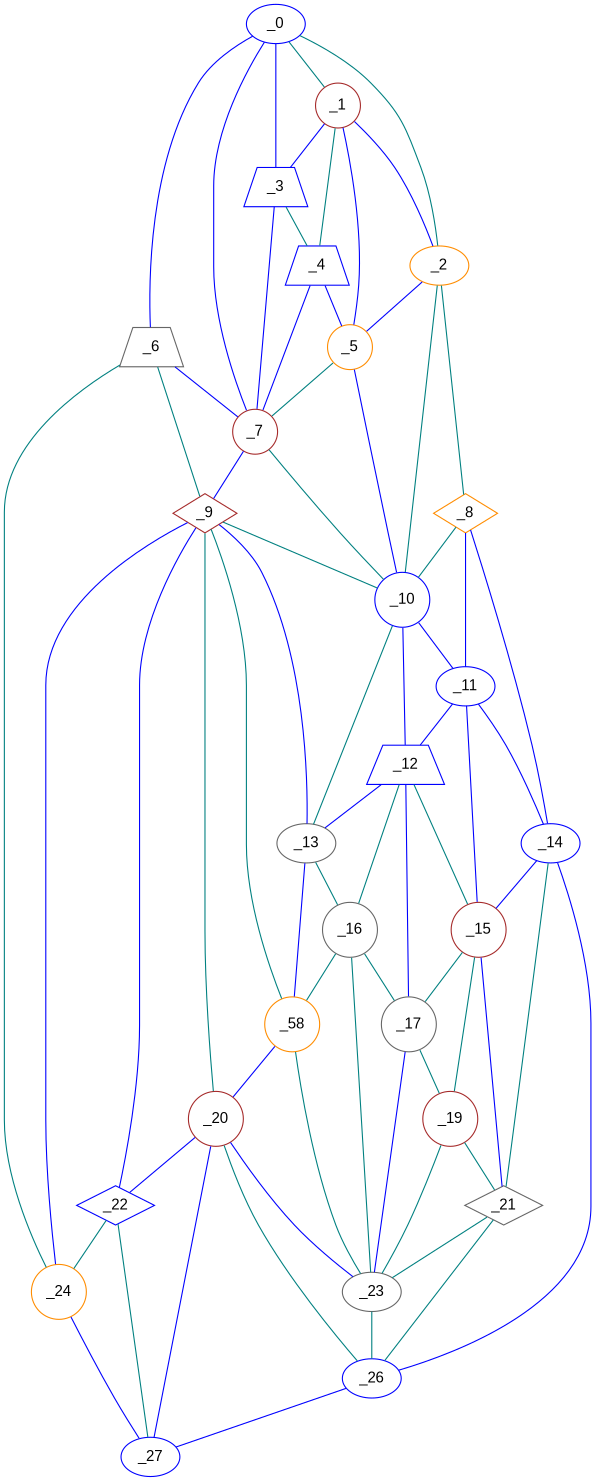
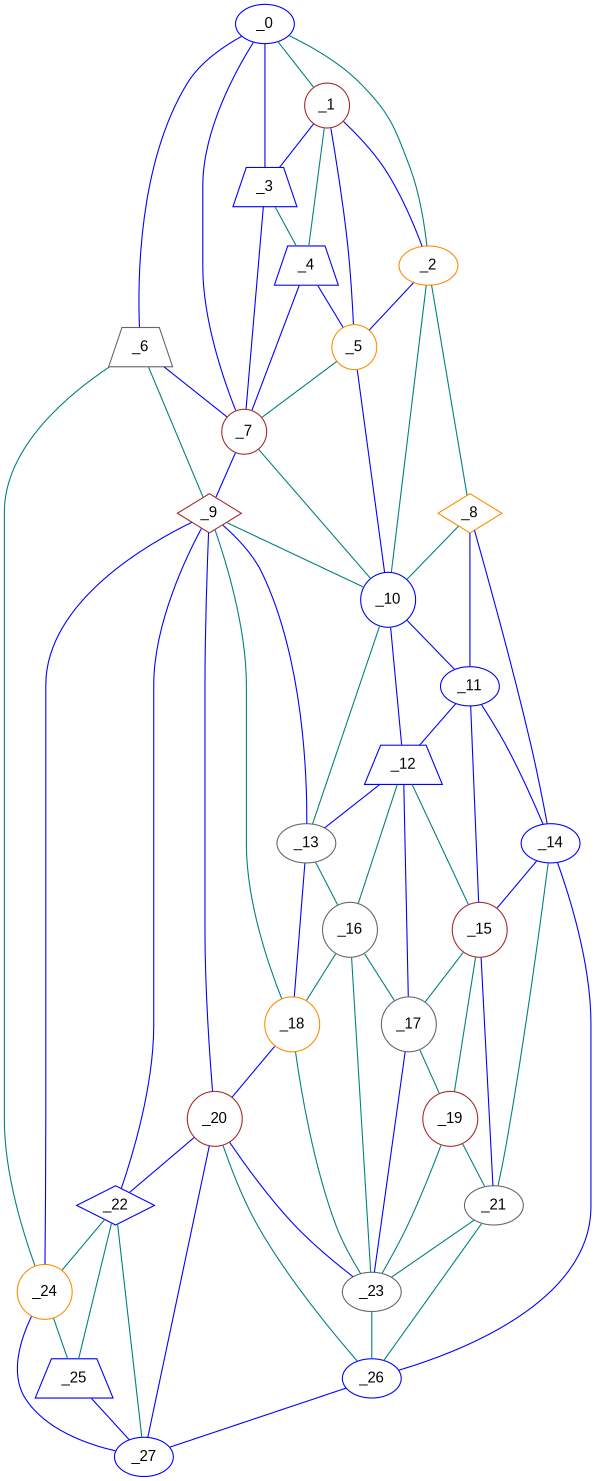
(205, 812) -> (205, 812)
(292, 1024) -> (292, 1024)
(504, 1205) -> (494, 1205)
none -> (74, 1378)
